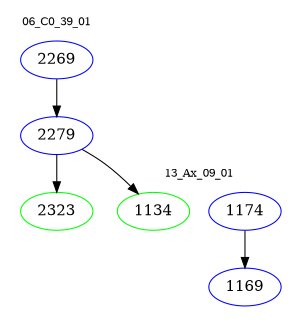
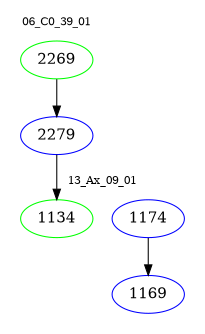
(57, 60) -> (57, 60)
(57, 211) -> none
